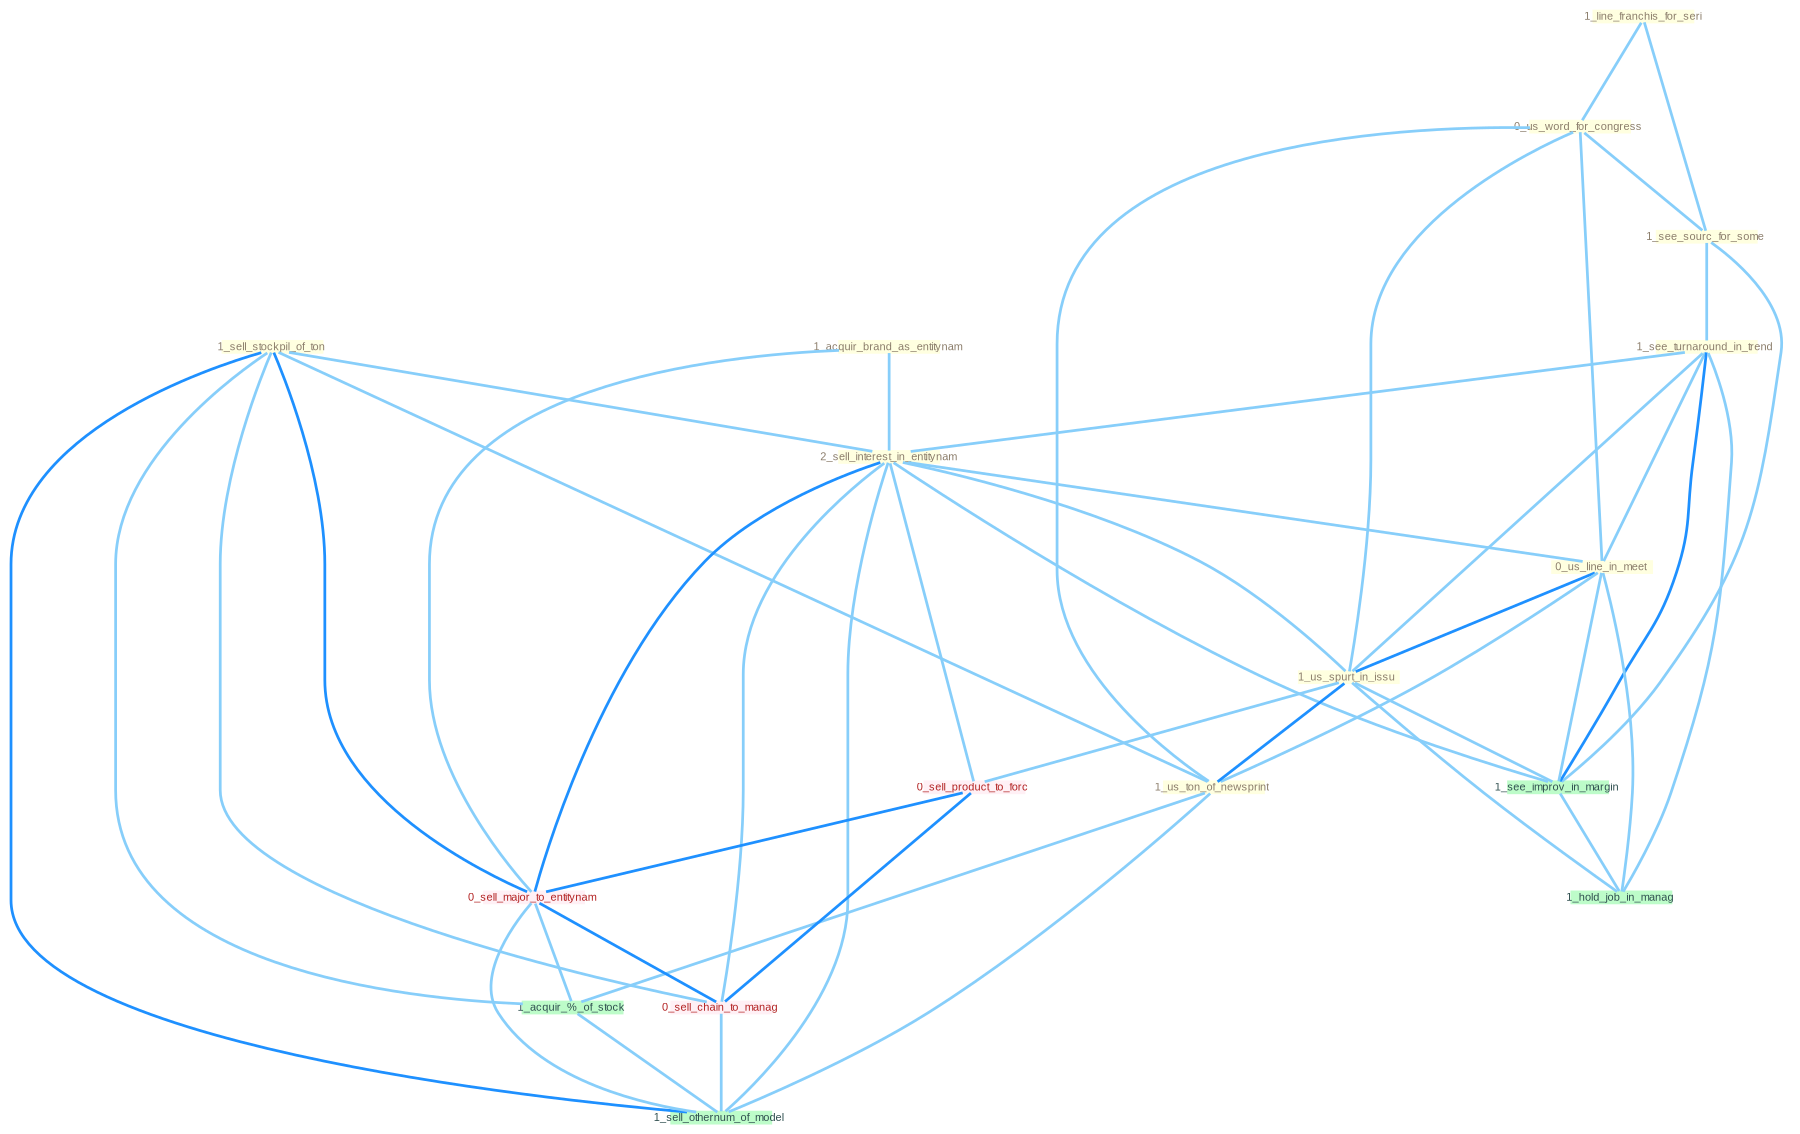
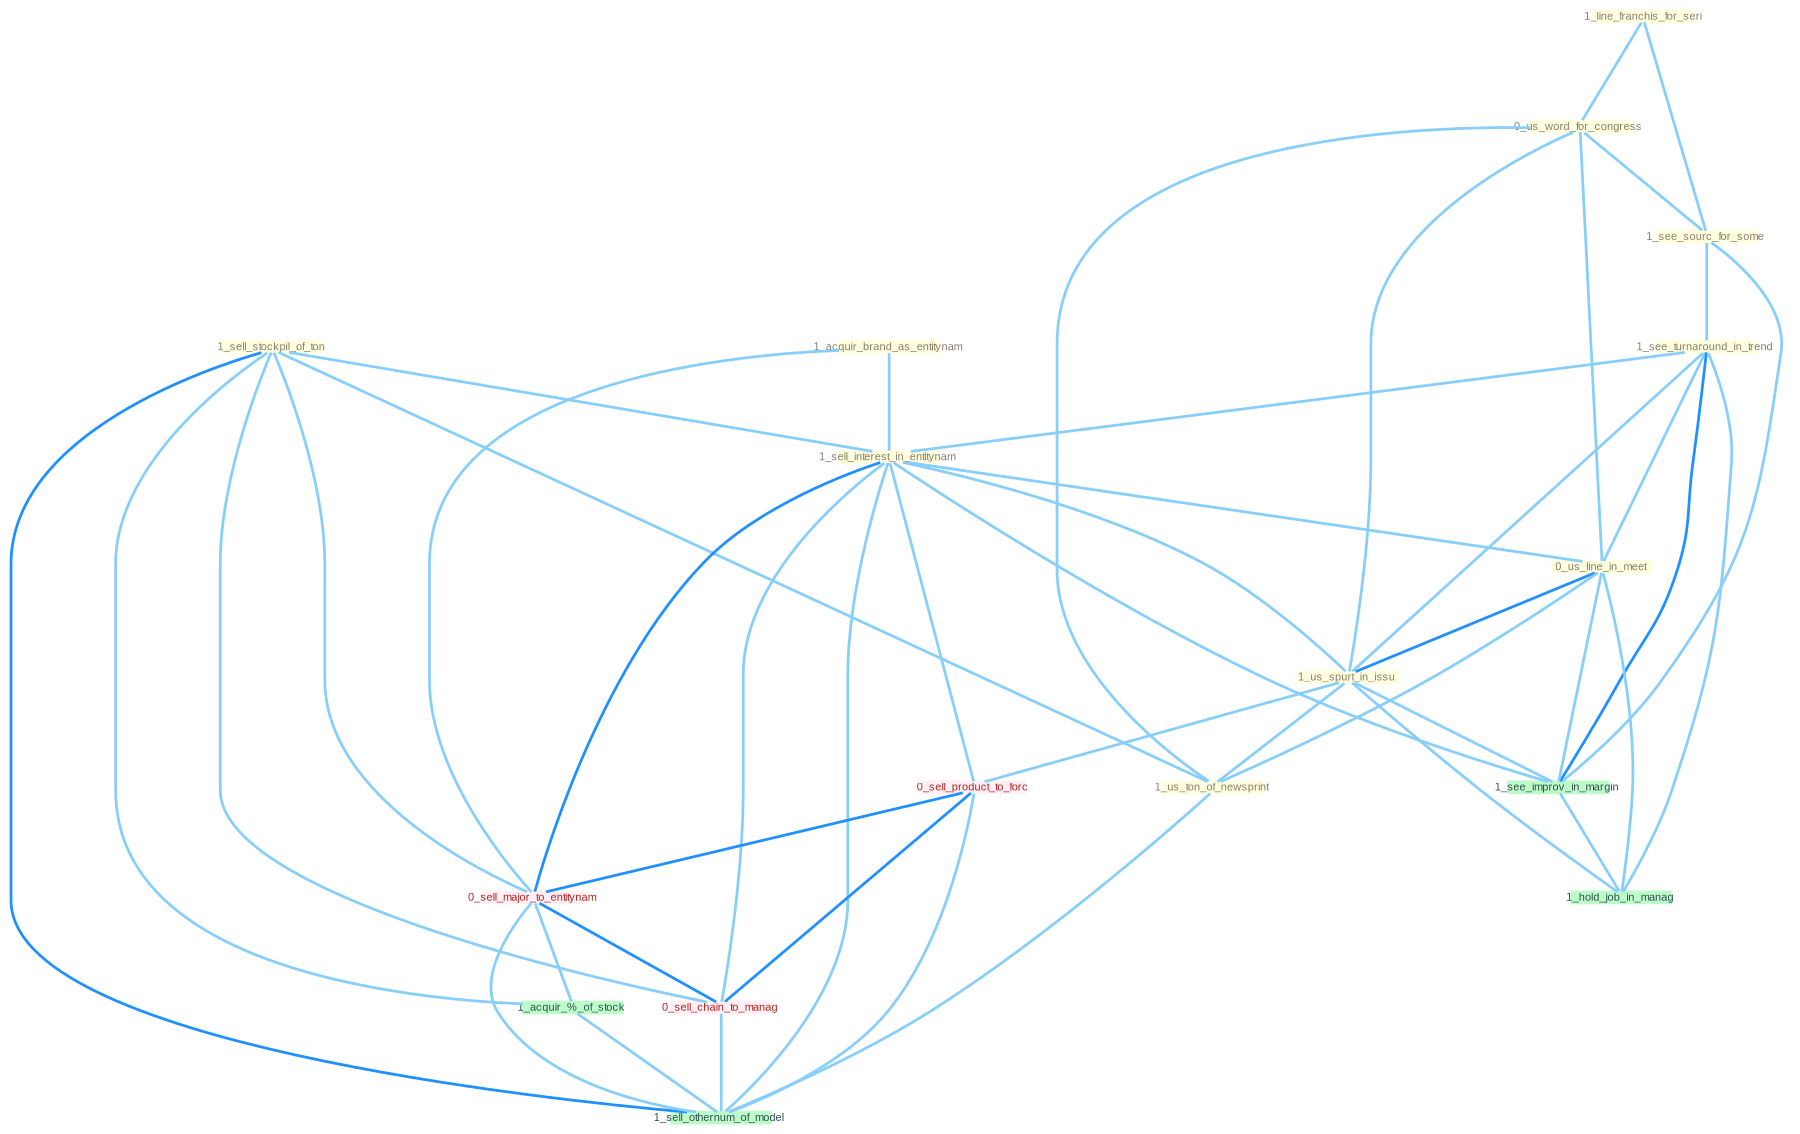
(889, 457) -> (889, 457)
(325, 667) -> (325, 667)
(1281, 733) -> (1281, 733)
(893, 897) -> none
none -> (901, 992)
